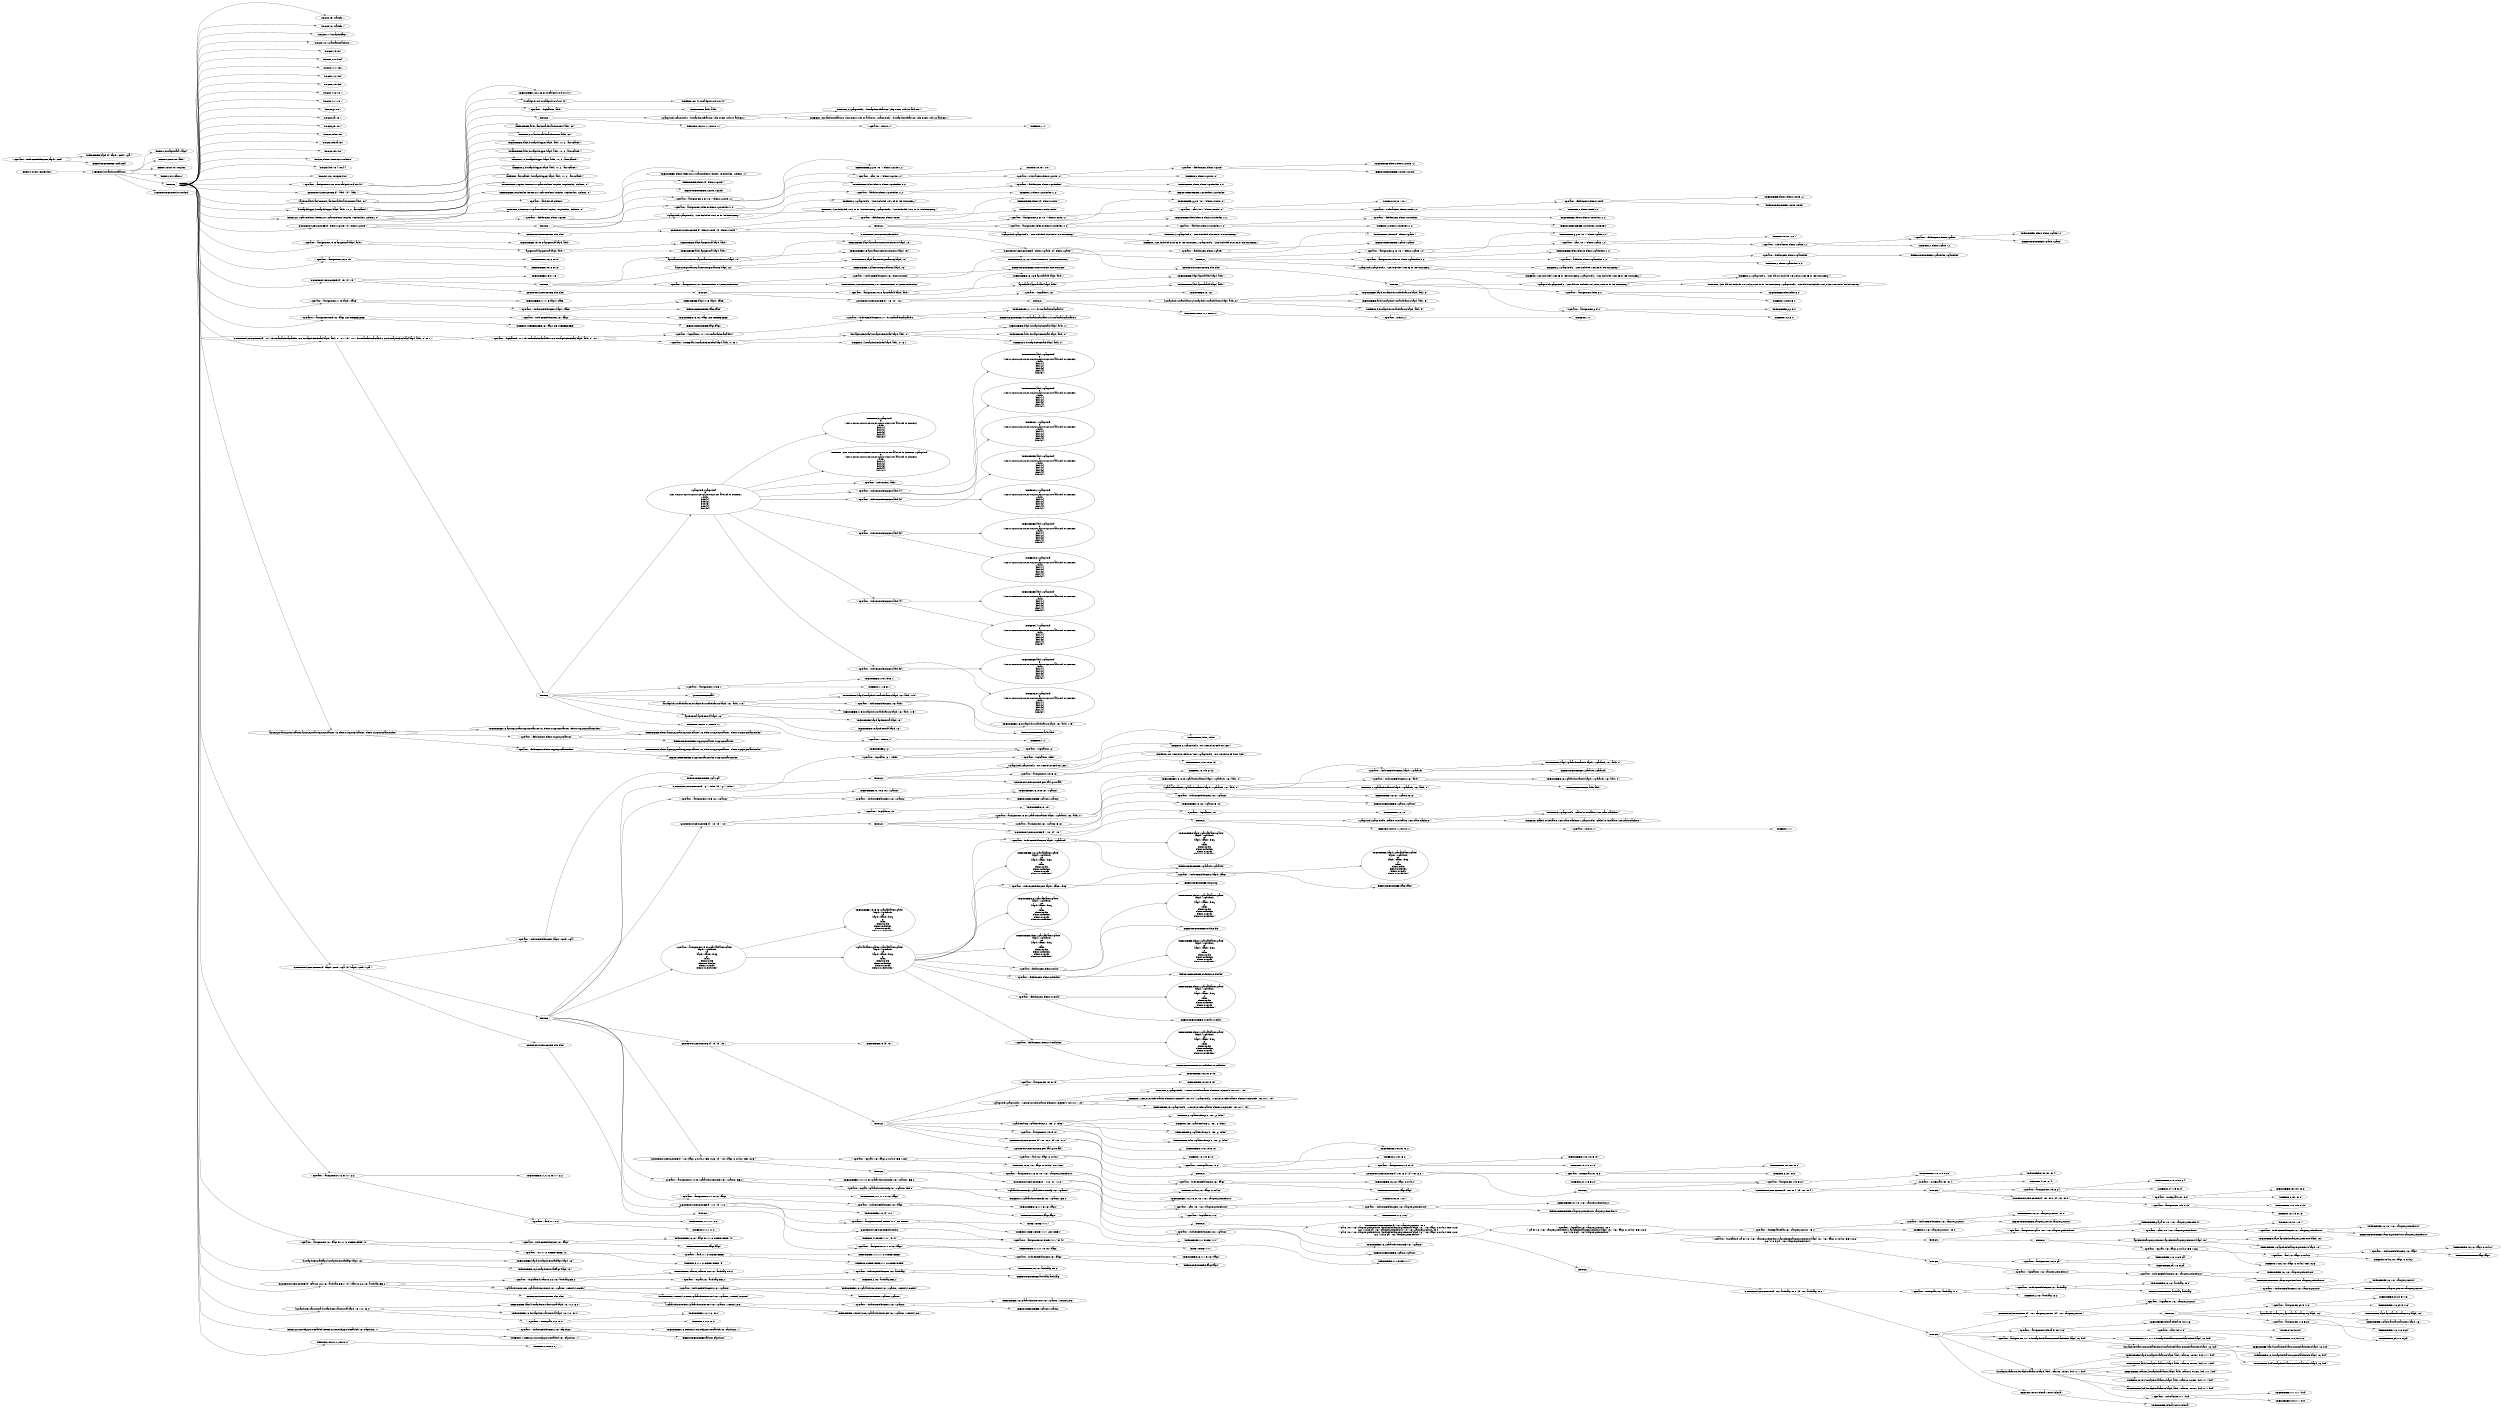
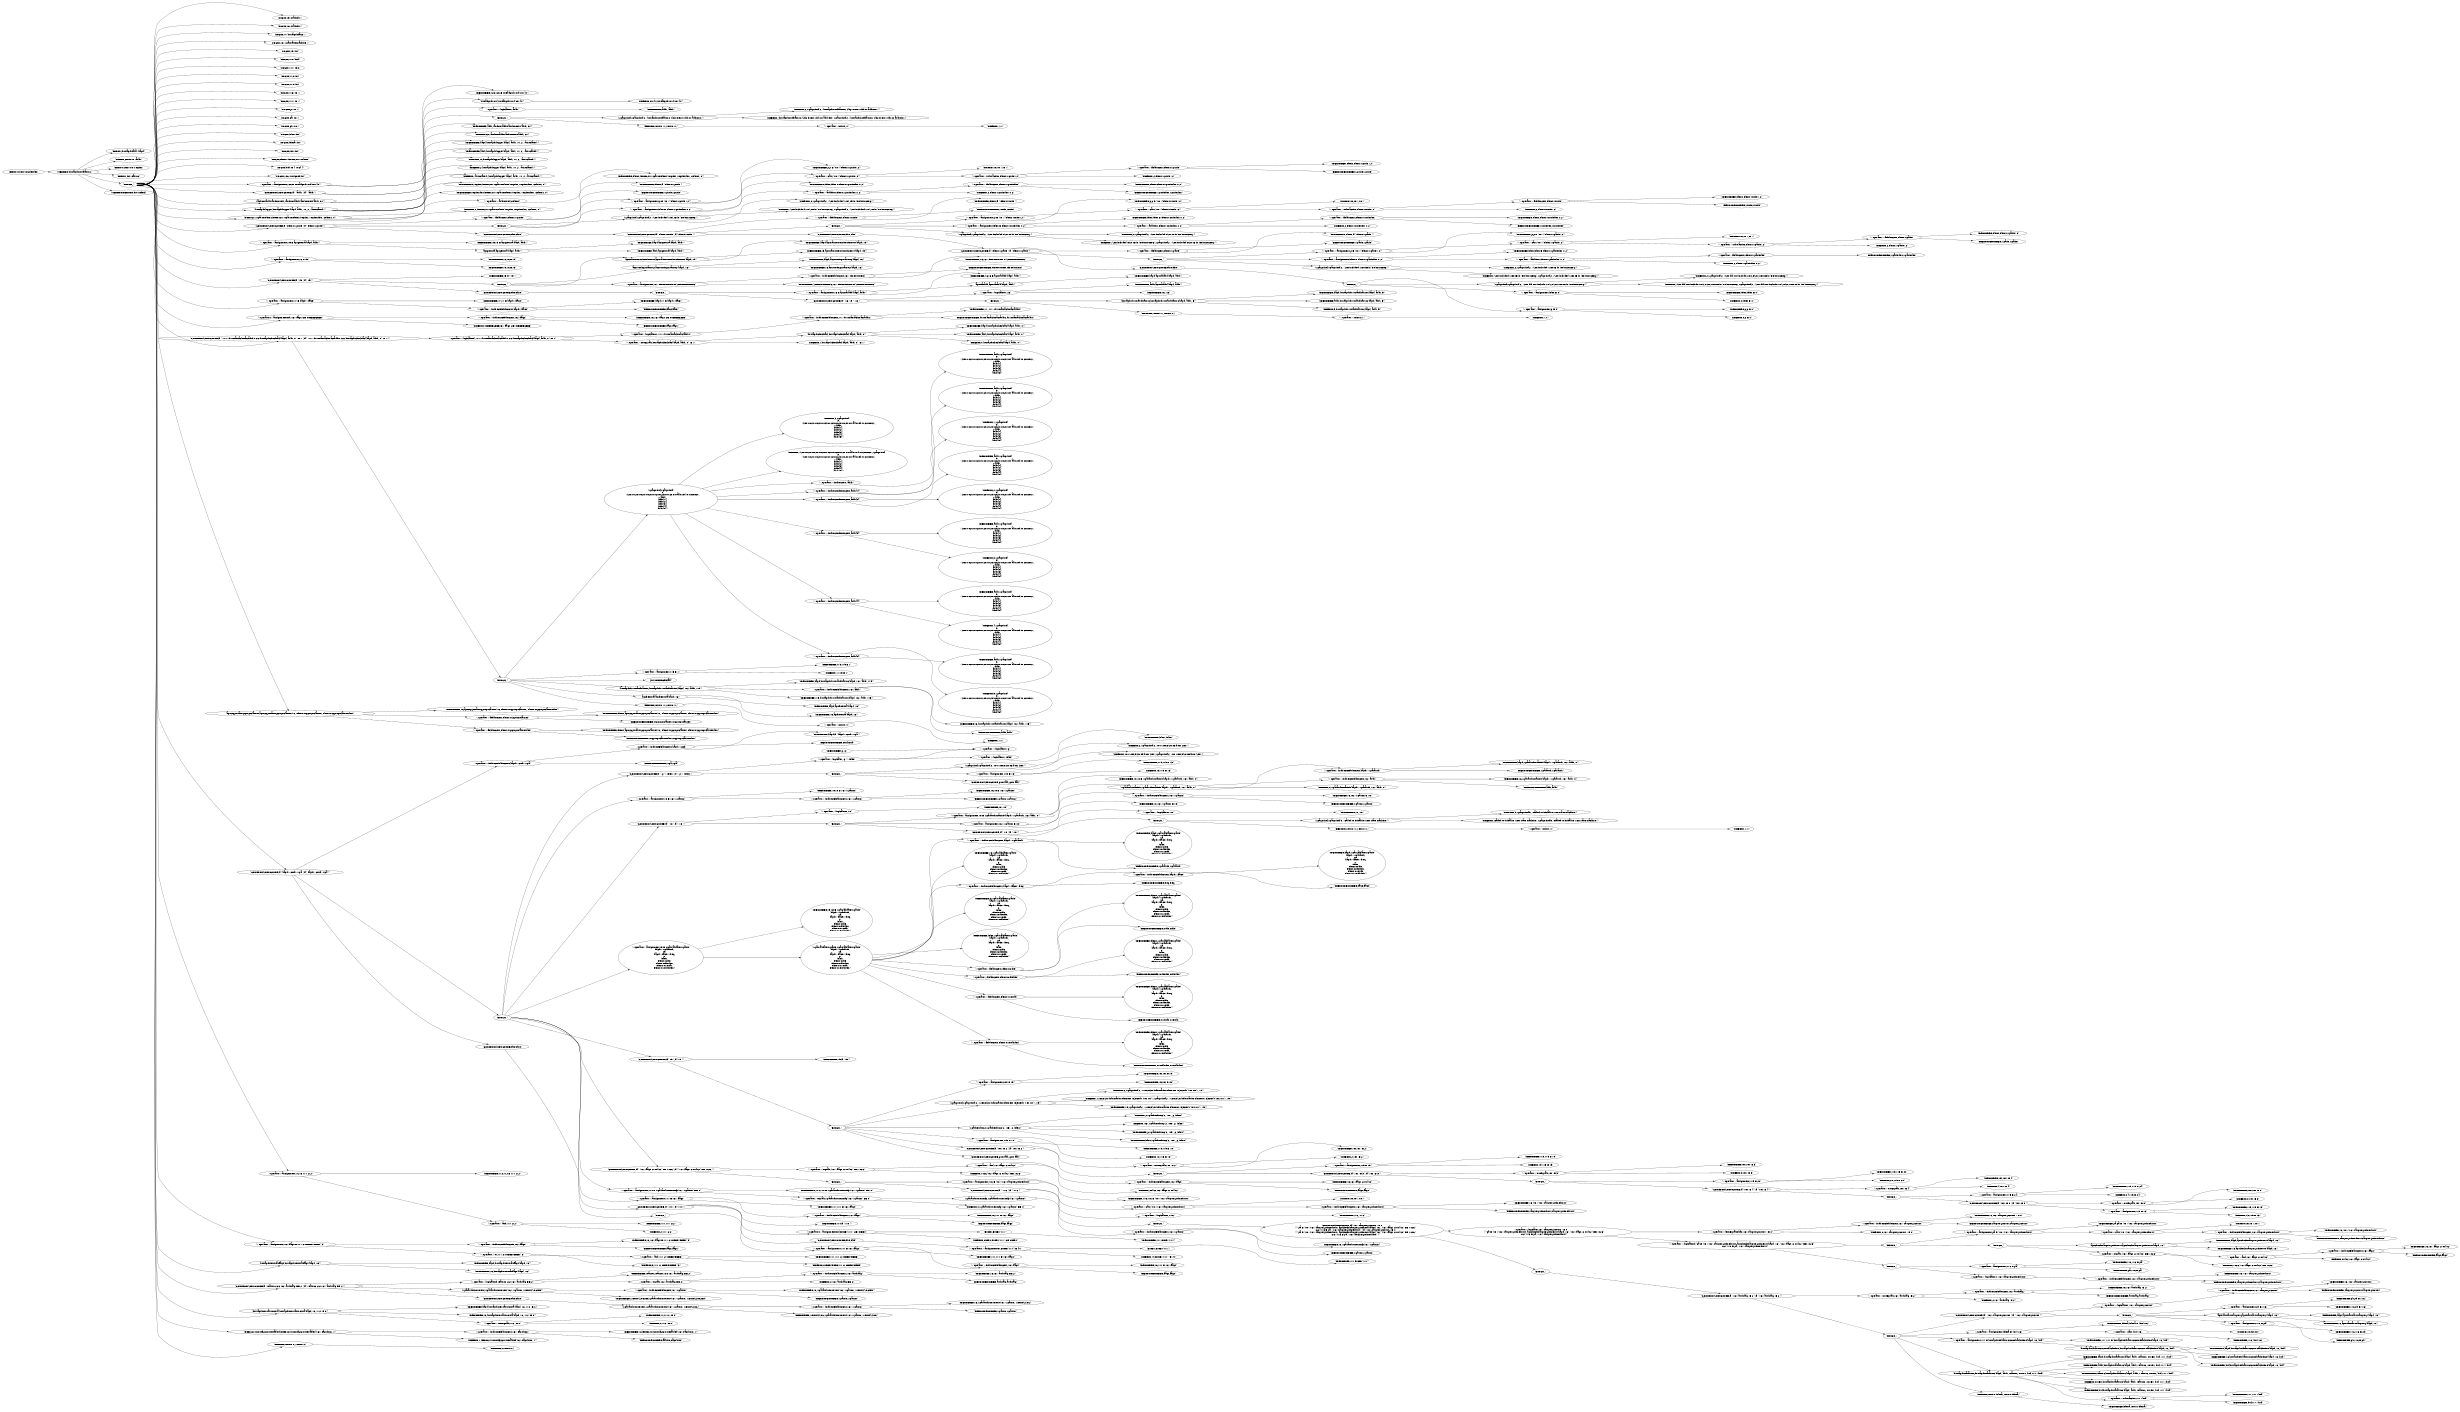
none -> (581, 755)
(1679, 1182) -> (1820, 1181)
(953, 1239) -> (1078, 1254)
